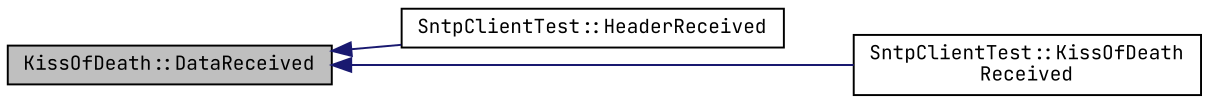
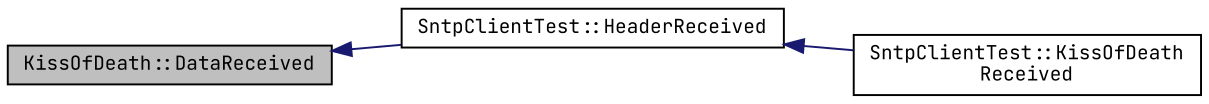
(603, 65) -> (829, 48)
